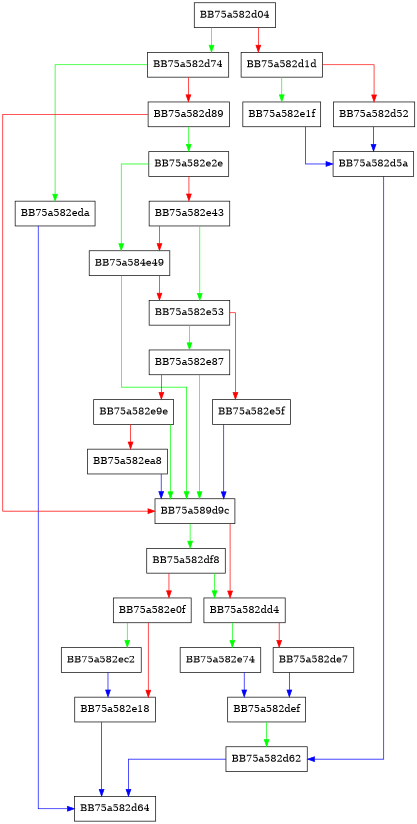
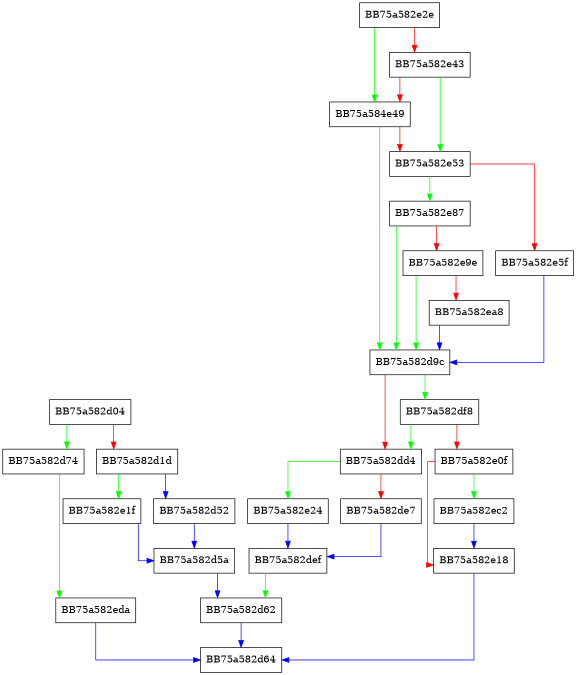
(363, 65) -> (166, 483)
(189, 114) -> none
(195, 511) -> (410, 362)
(220, 660) -> (288, 511)
